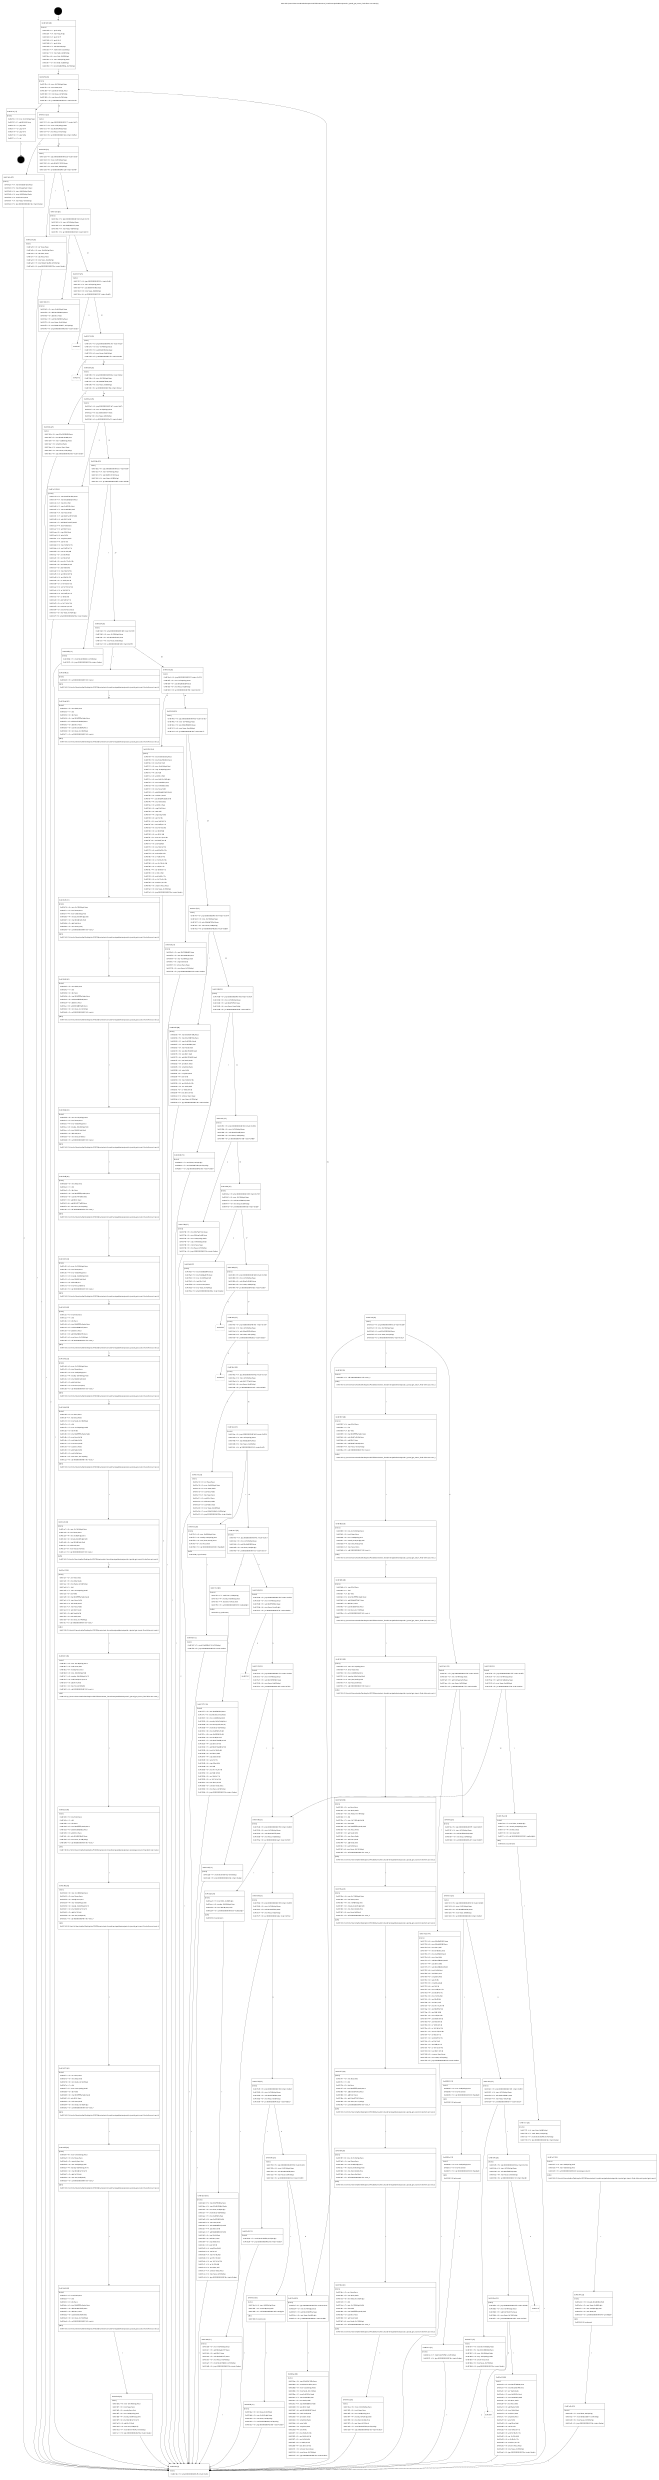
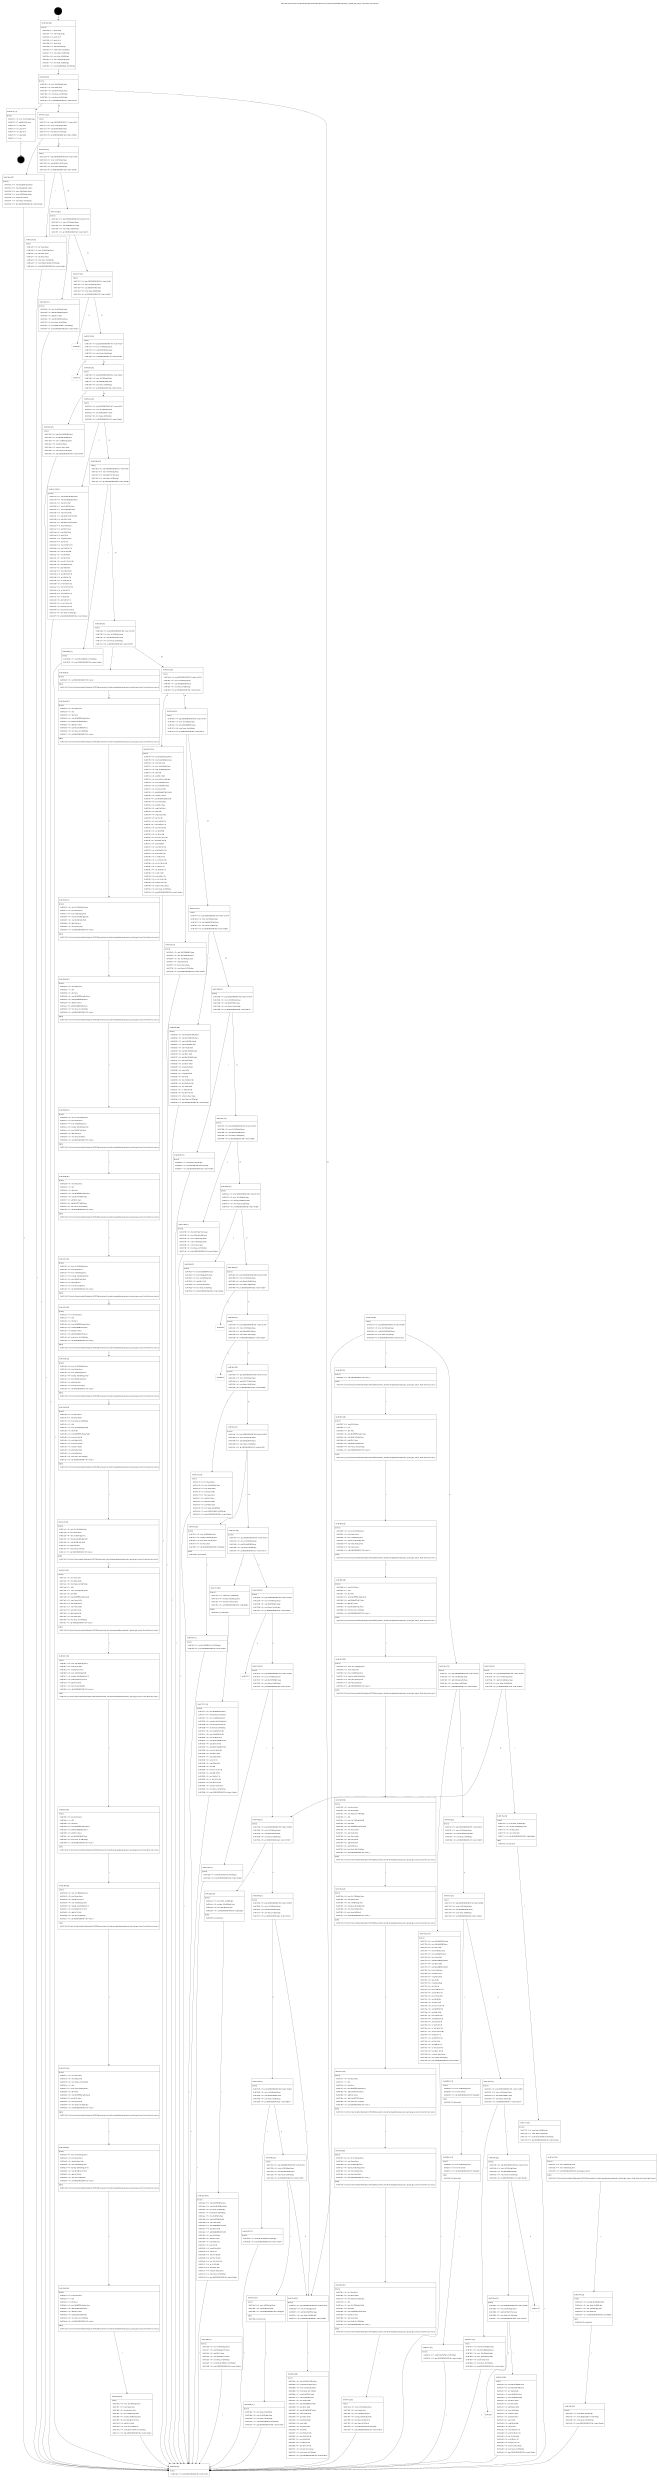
(240, 2127) -> (303, 2106)
